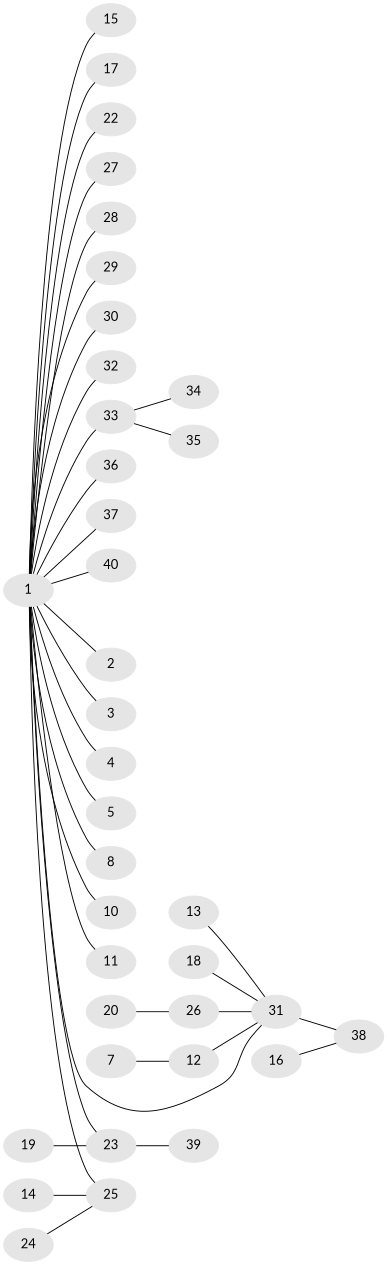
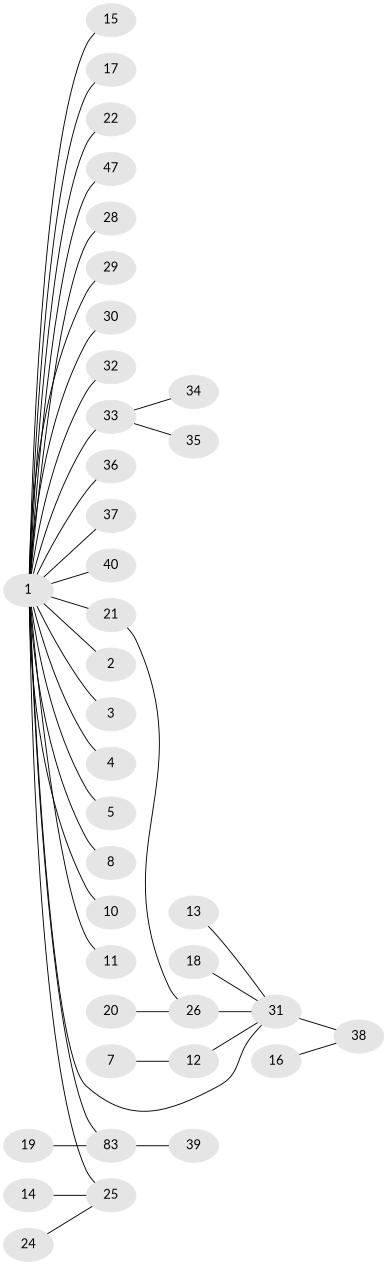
(111, 169) -> (111, 169)
none -> (111, 615)
(111, 1146) -> (111, 1146)
